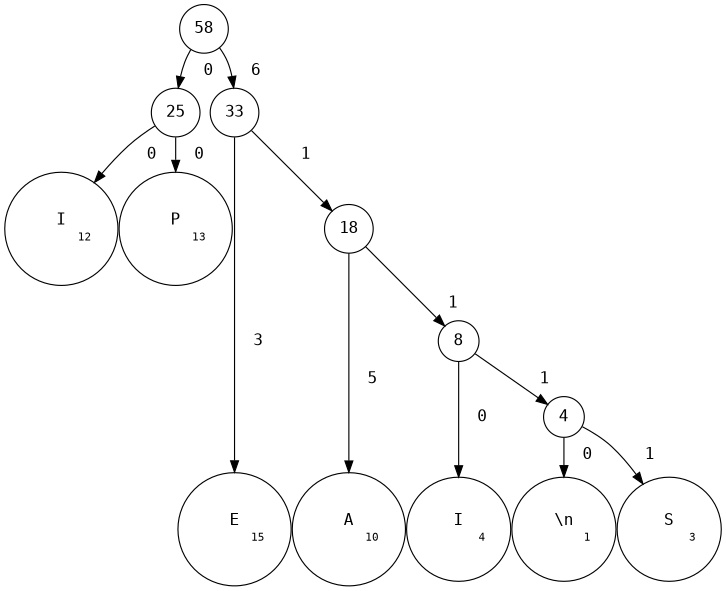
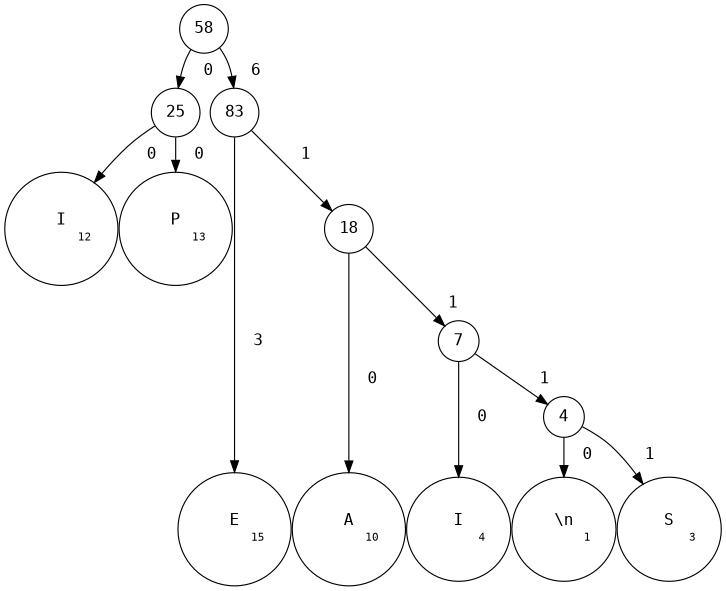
(235, 113) -> (235, 113)
(459, 341) -> (459, 341)
(373, 379) -> (373, 379)
